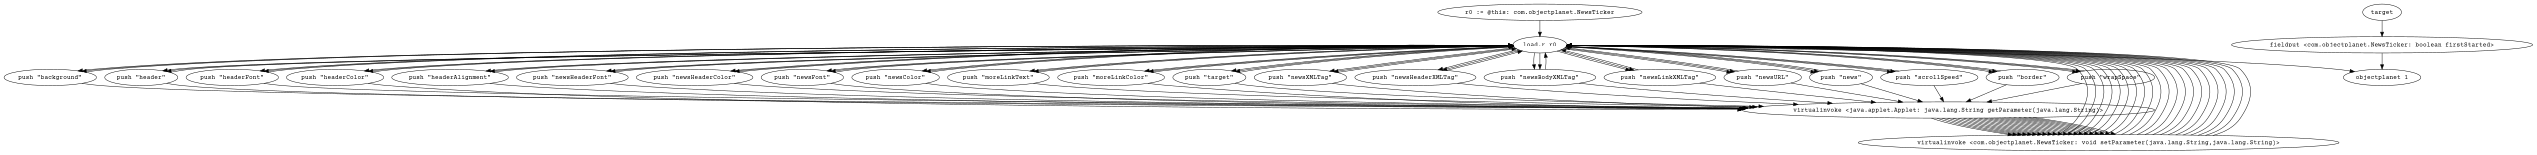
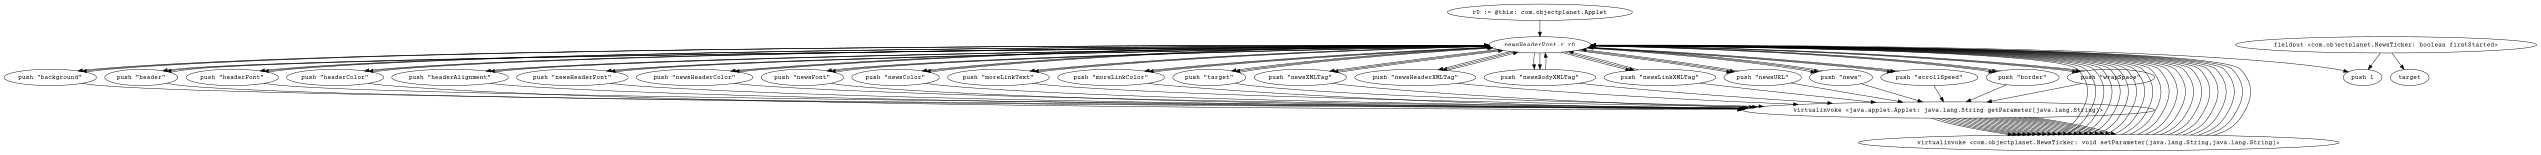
(1540, 12) -> (1540, 12)
(2382, 26) -> (2397, 59)
(1540, 45) -> (1540, 45)
(2382, 77) -> (2363, 77)
